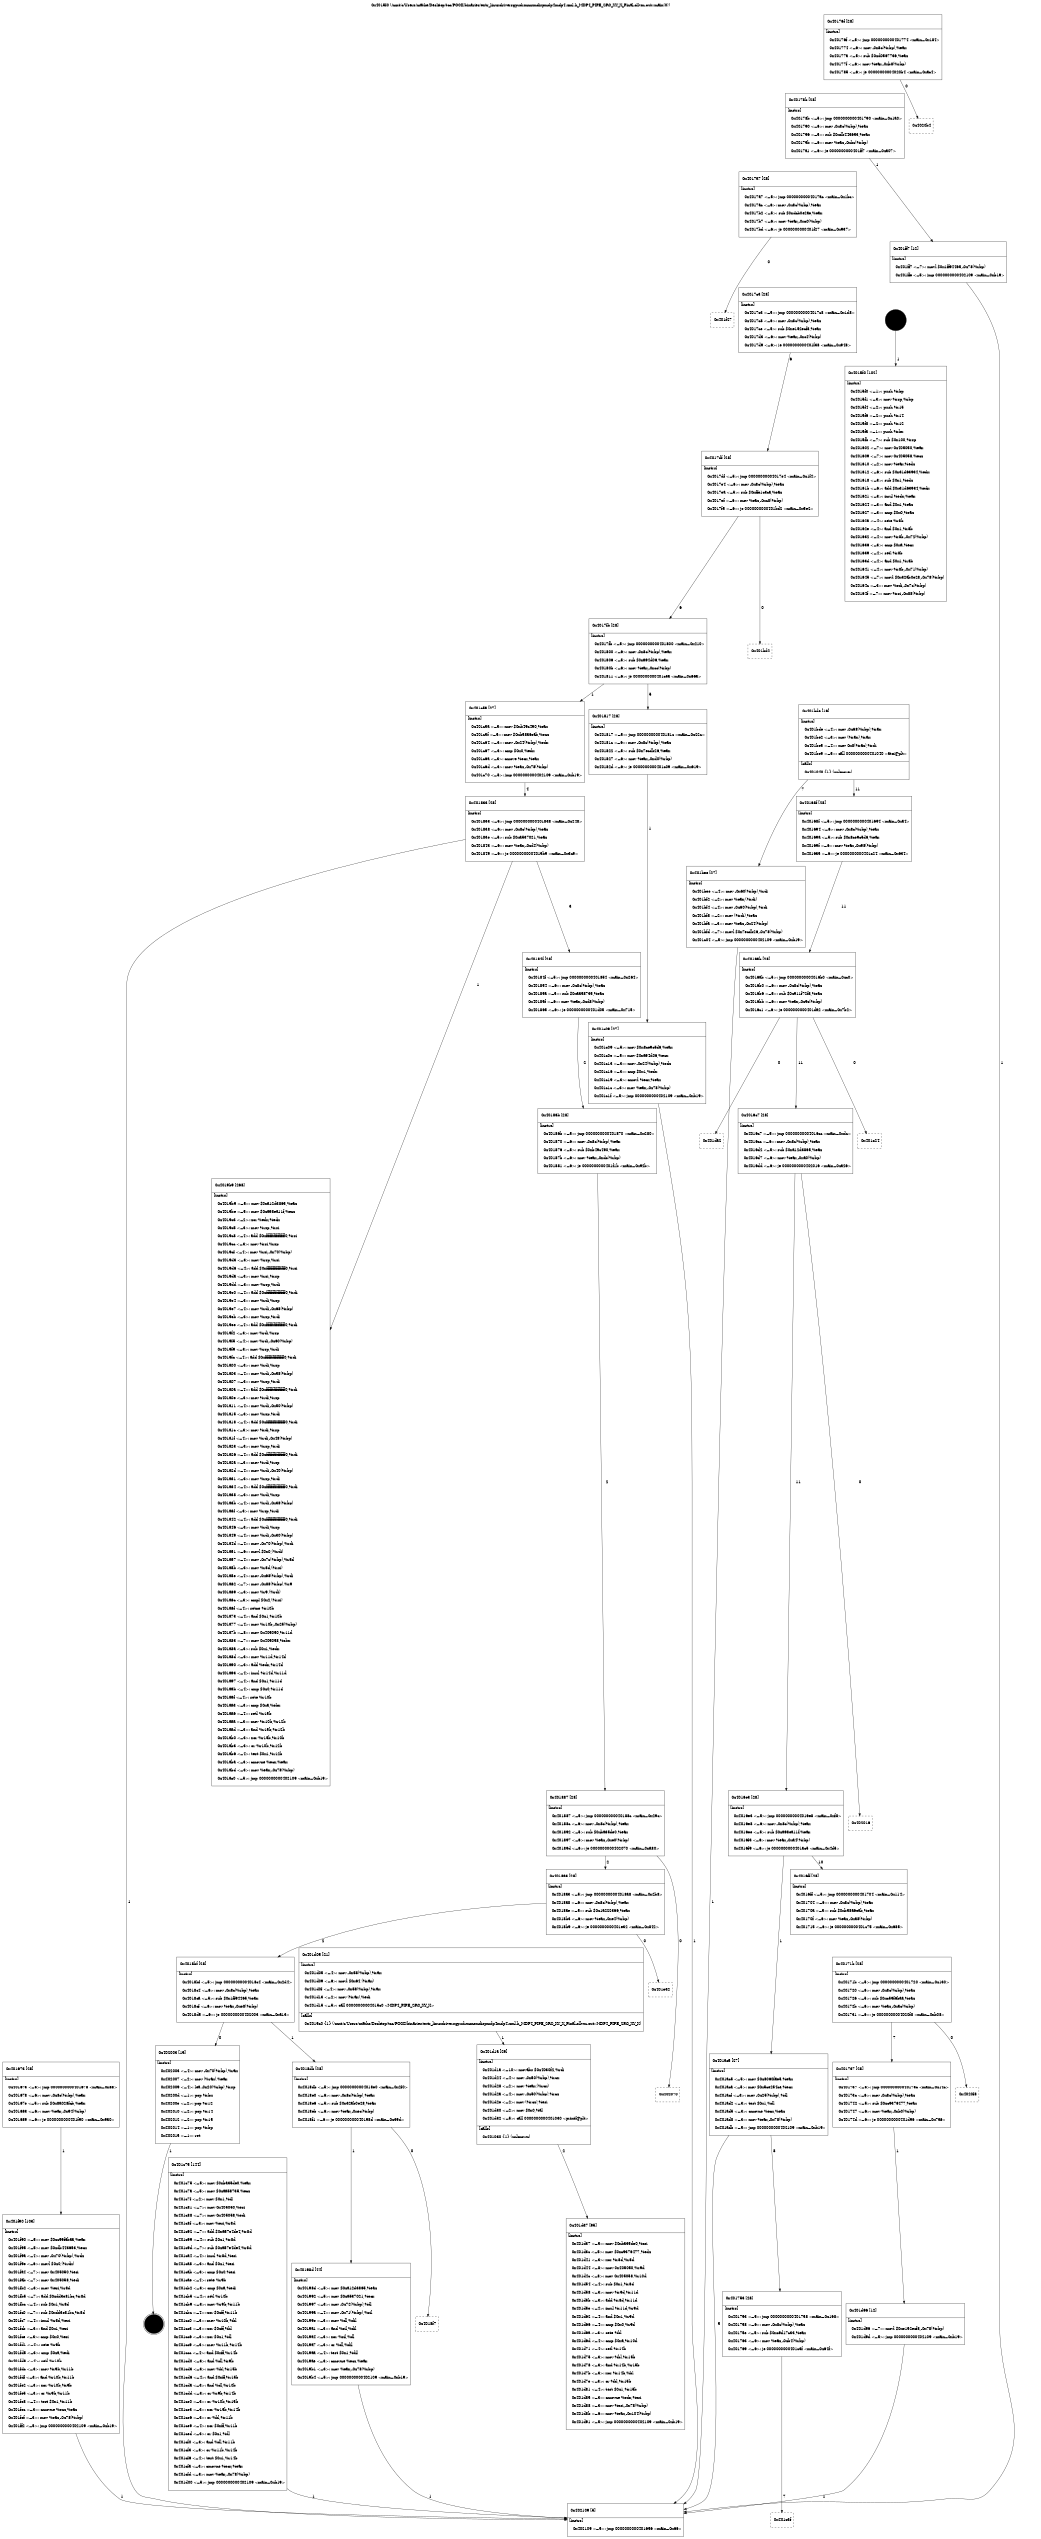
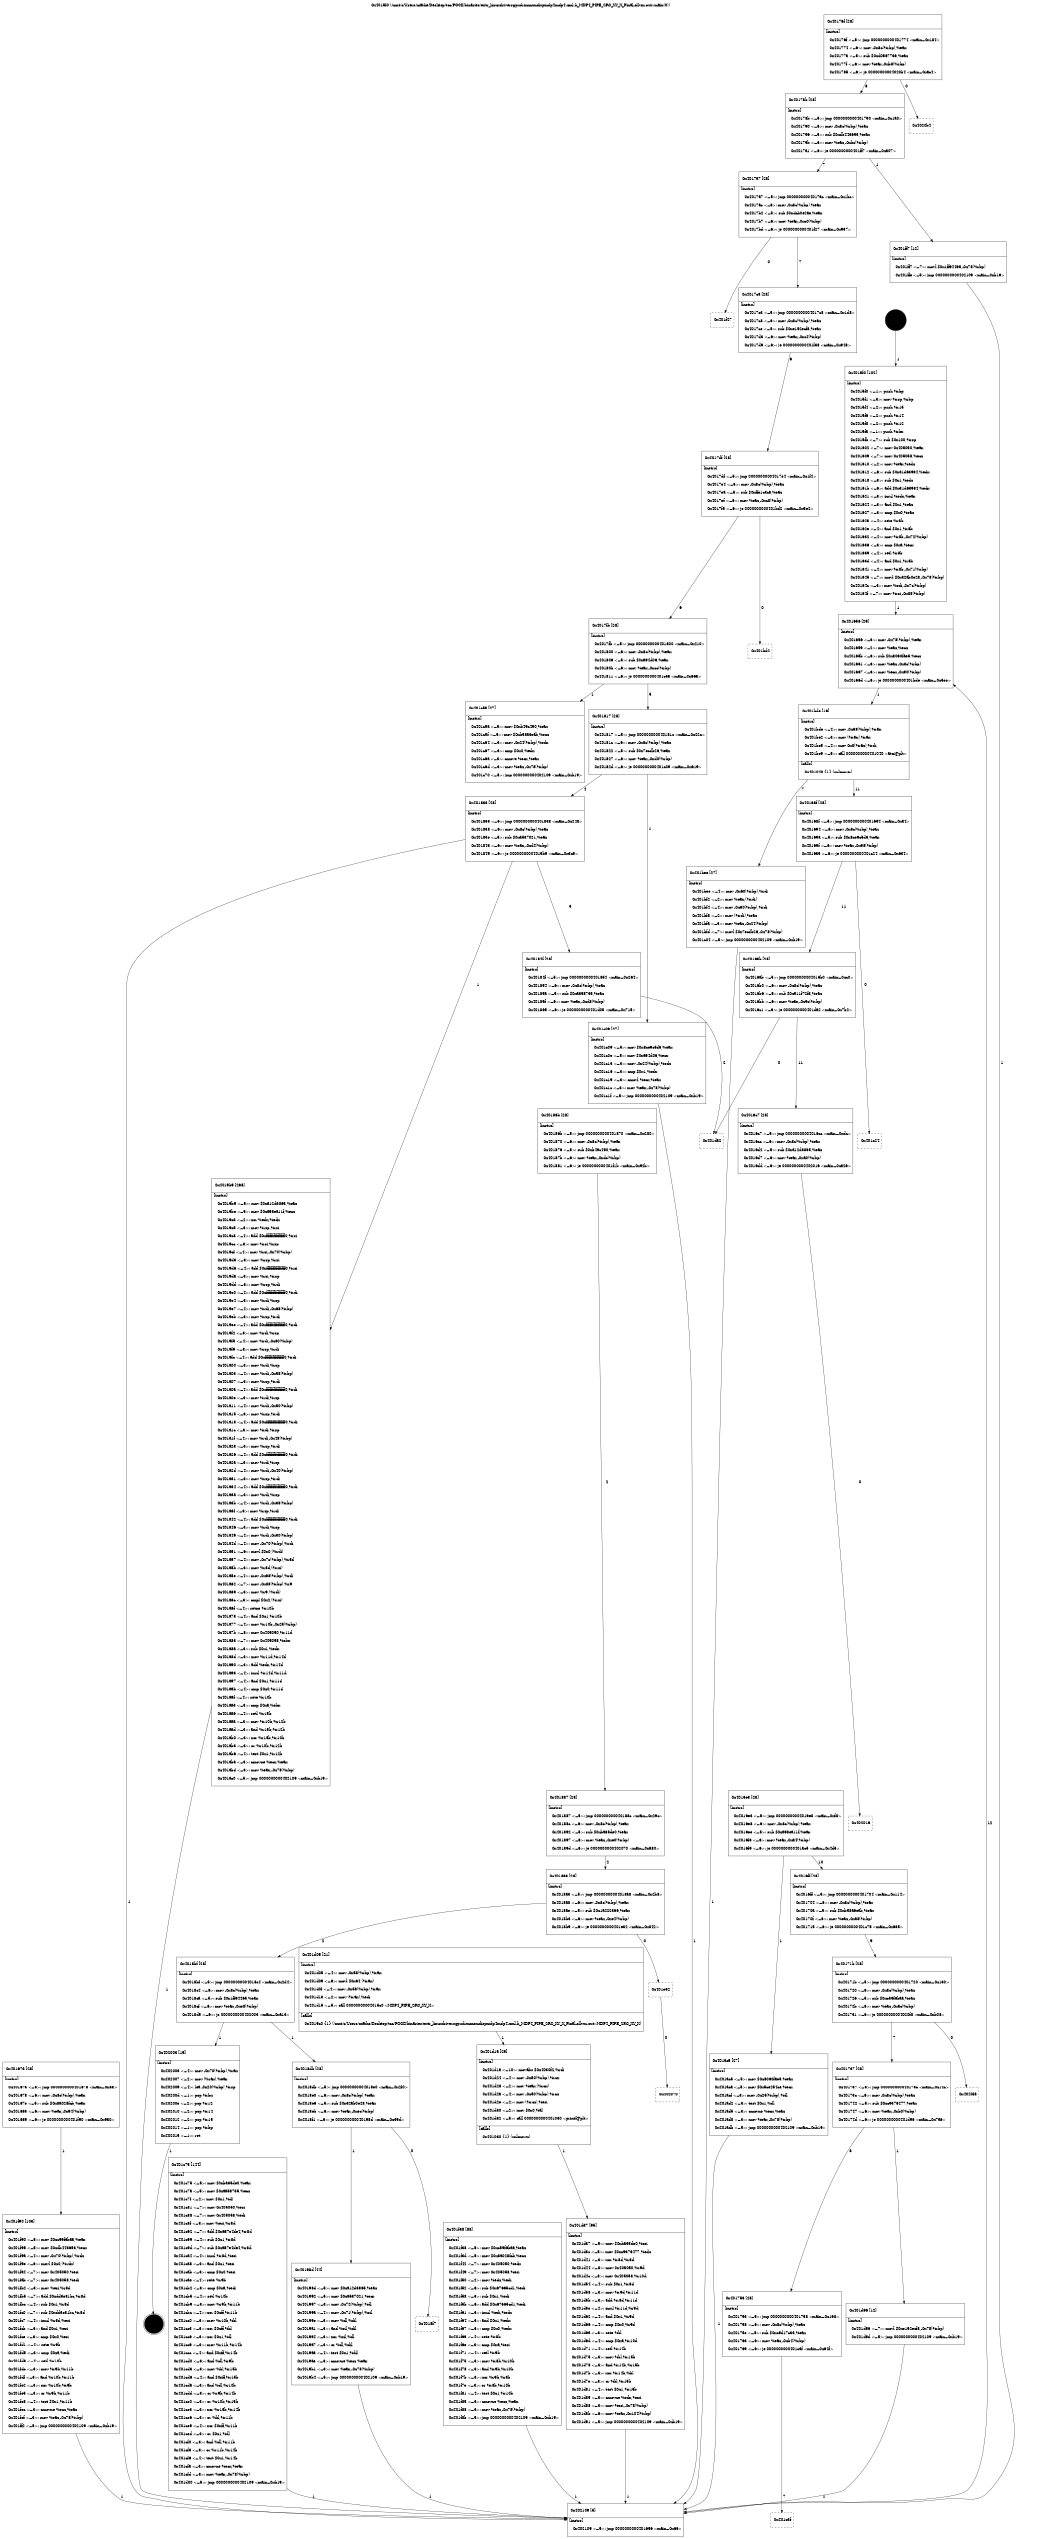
none -> (864, 85)
none -> (822, 164)
none -> (798, 261)
none -> (896, 651)
(525, 788) -> (588, 785)
(578, 1062) -> (716, 1041)
(840, 1074) -> (862, 996)
(791, 1481) -> none
none -> (870, 1945)
(678, 1968) -> (664, 2041)
(219, 2038) -> (219, 2038)
(563, 2151) -> (563, 2151)
(775, 2212) -> (821, 2205)
none -> (137, 2308)
none -> (502, 2324)
(718, 2324) -> (718, 2324)
none -> (625, 2465)
